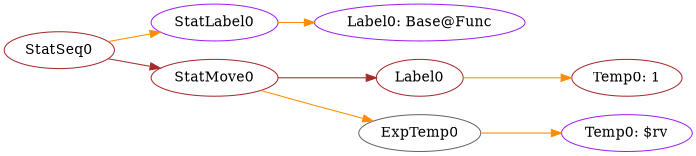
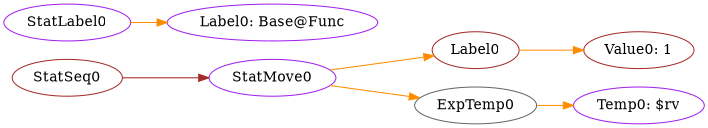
(129, 38) -> none
(215, 78) -> (272, 78)
(322, 78) -> (377, 64)
(627, 78) -> (639, 50)
